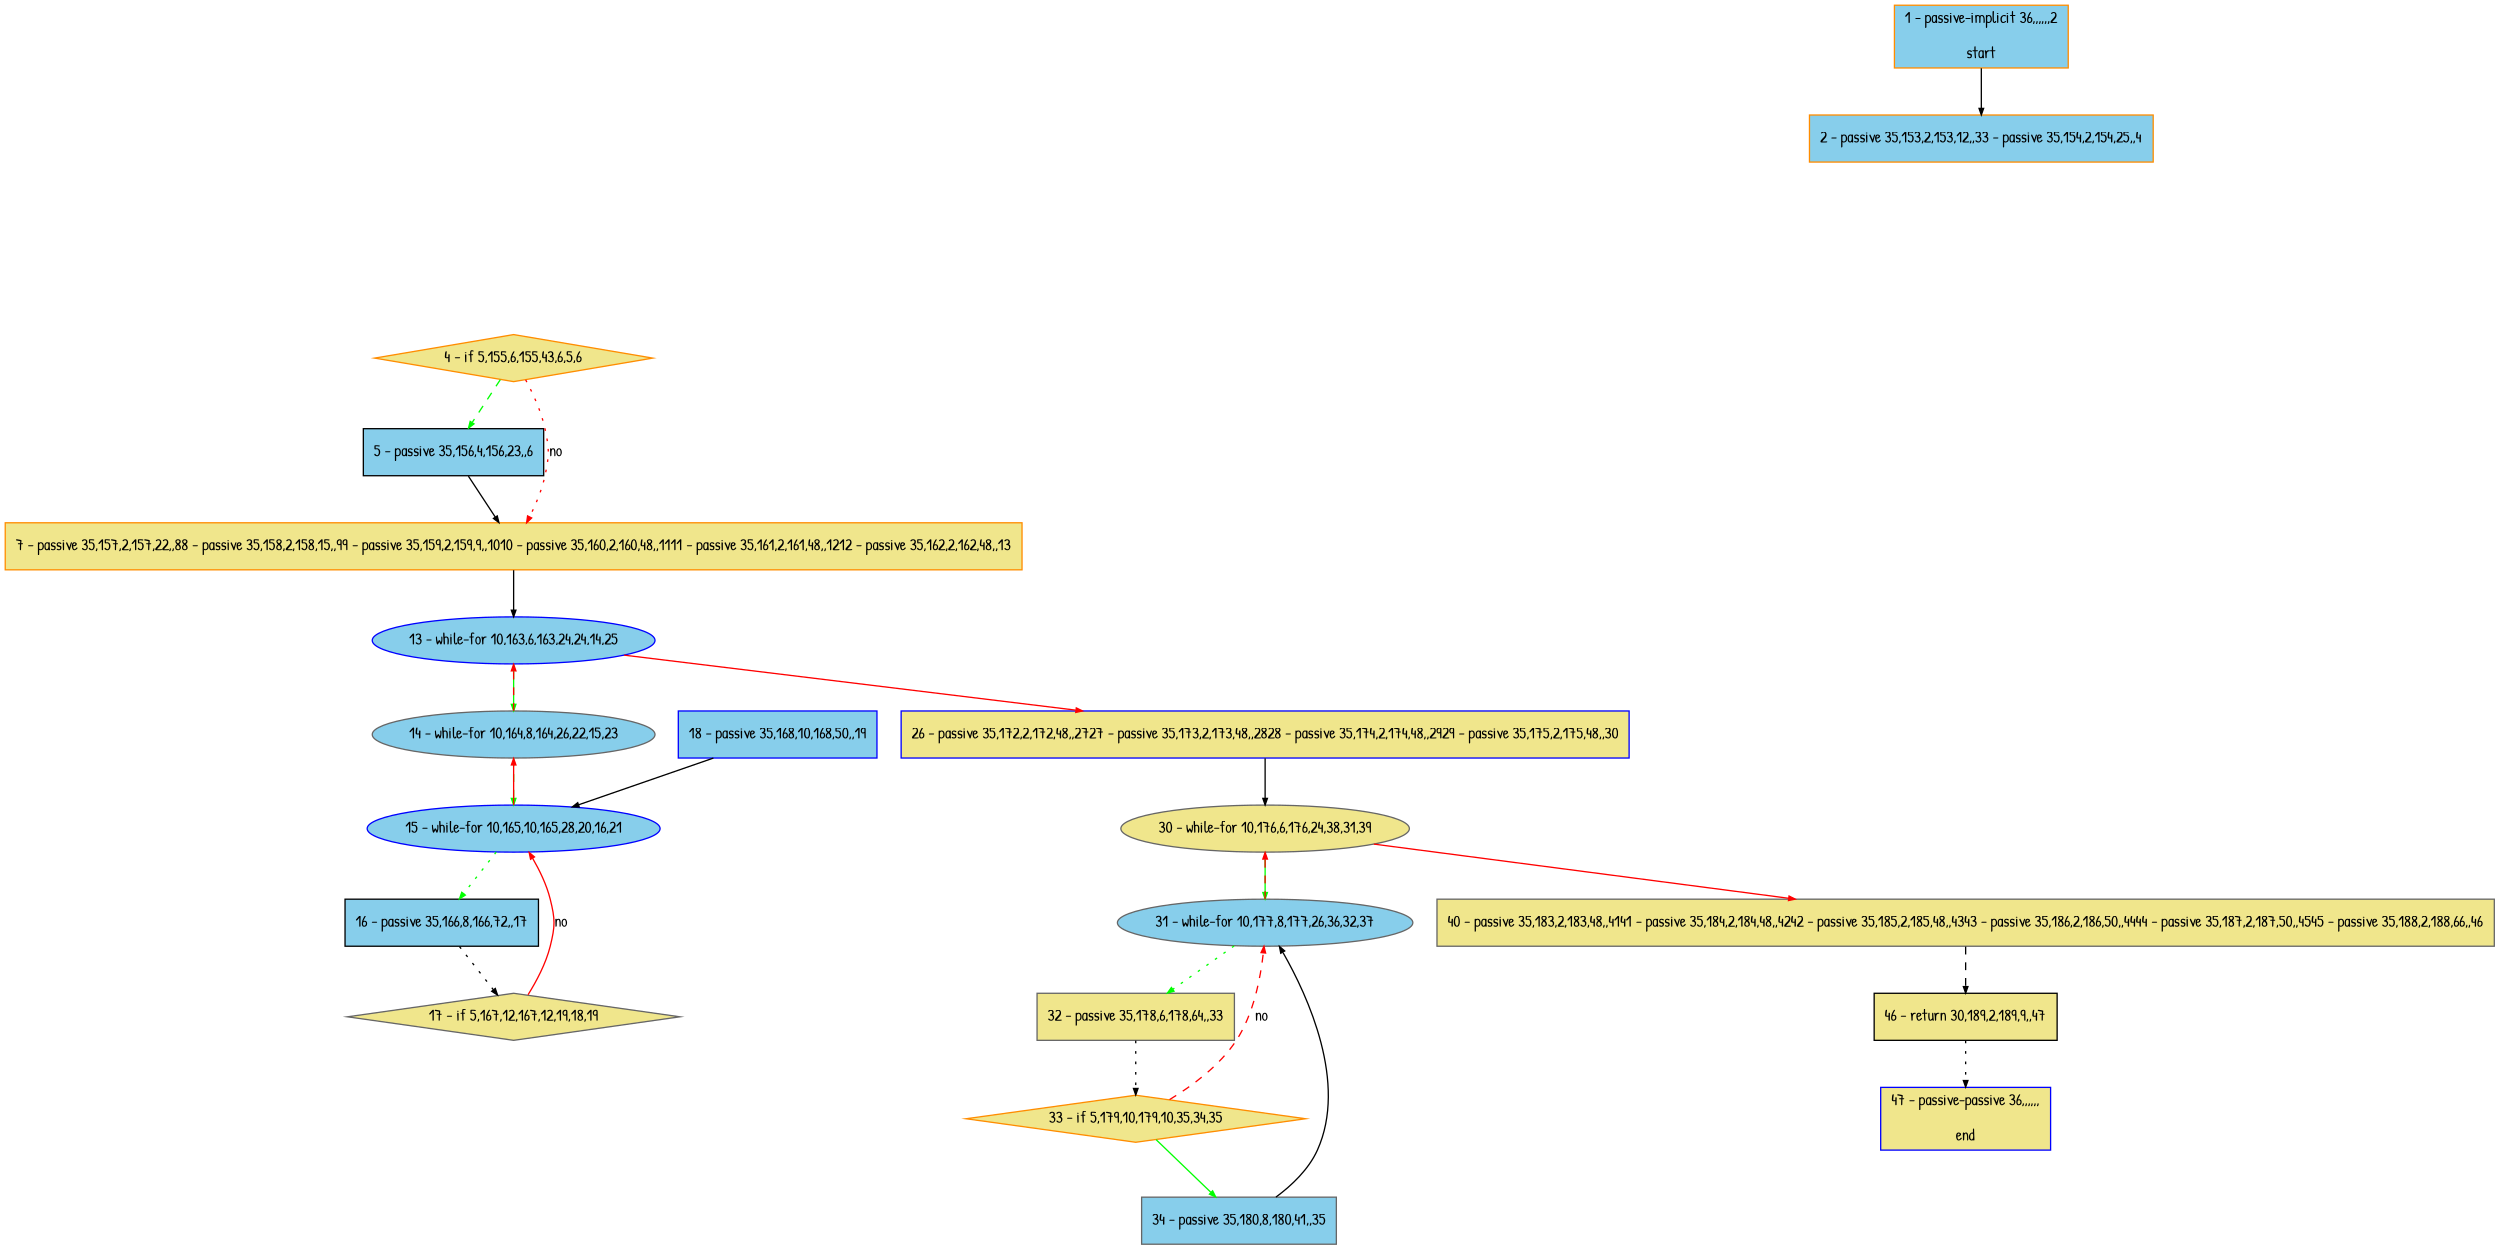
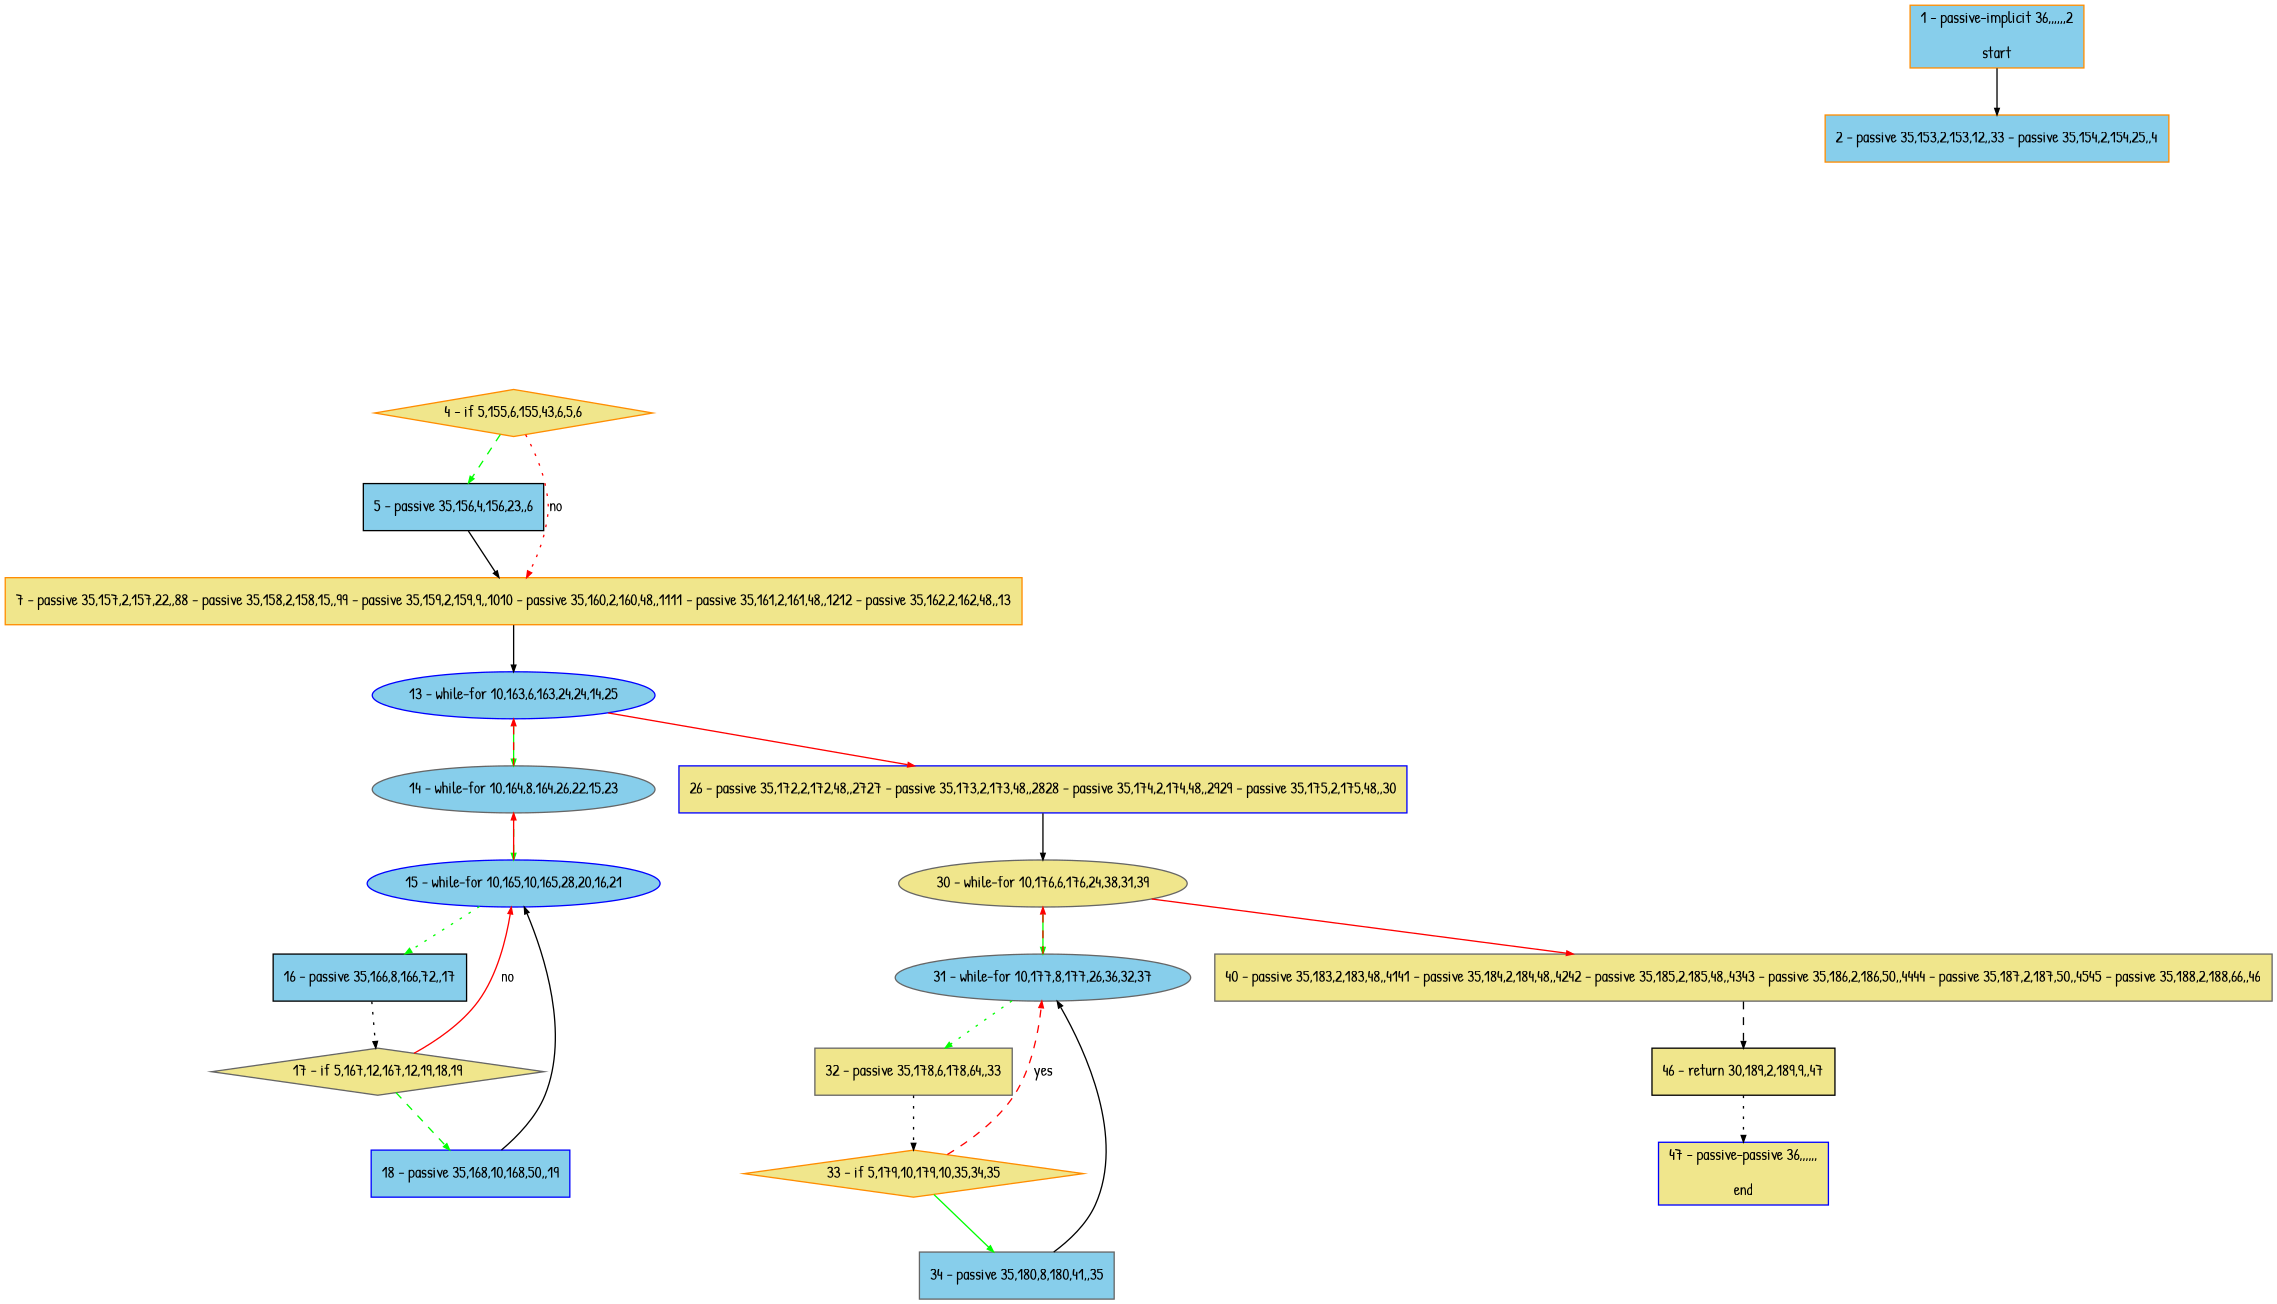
(1261, 1017) -> (1044, 1072)
none -> (420, 1119)
